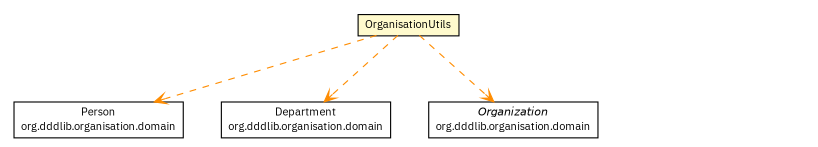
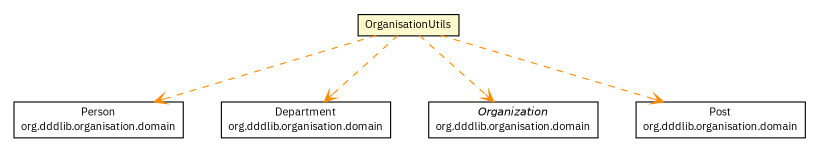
none -> (720, 120)
